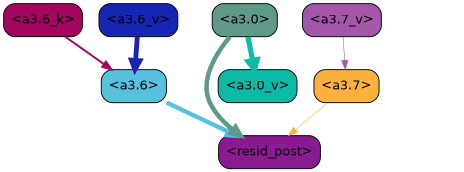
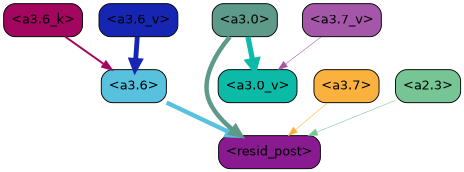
(344, 49) -> (303, 50)
none -> (428, 86)
